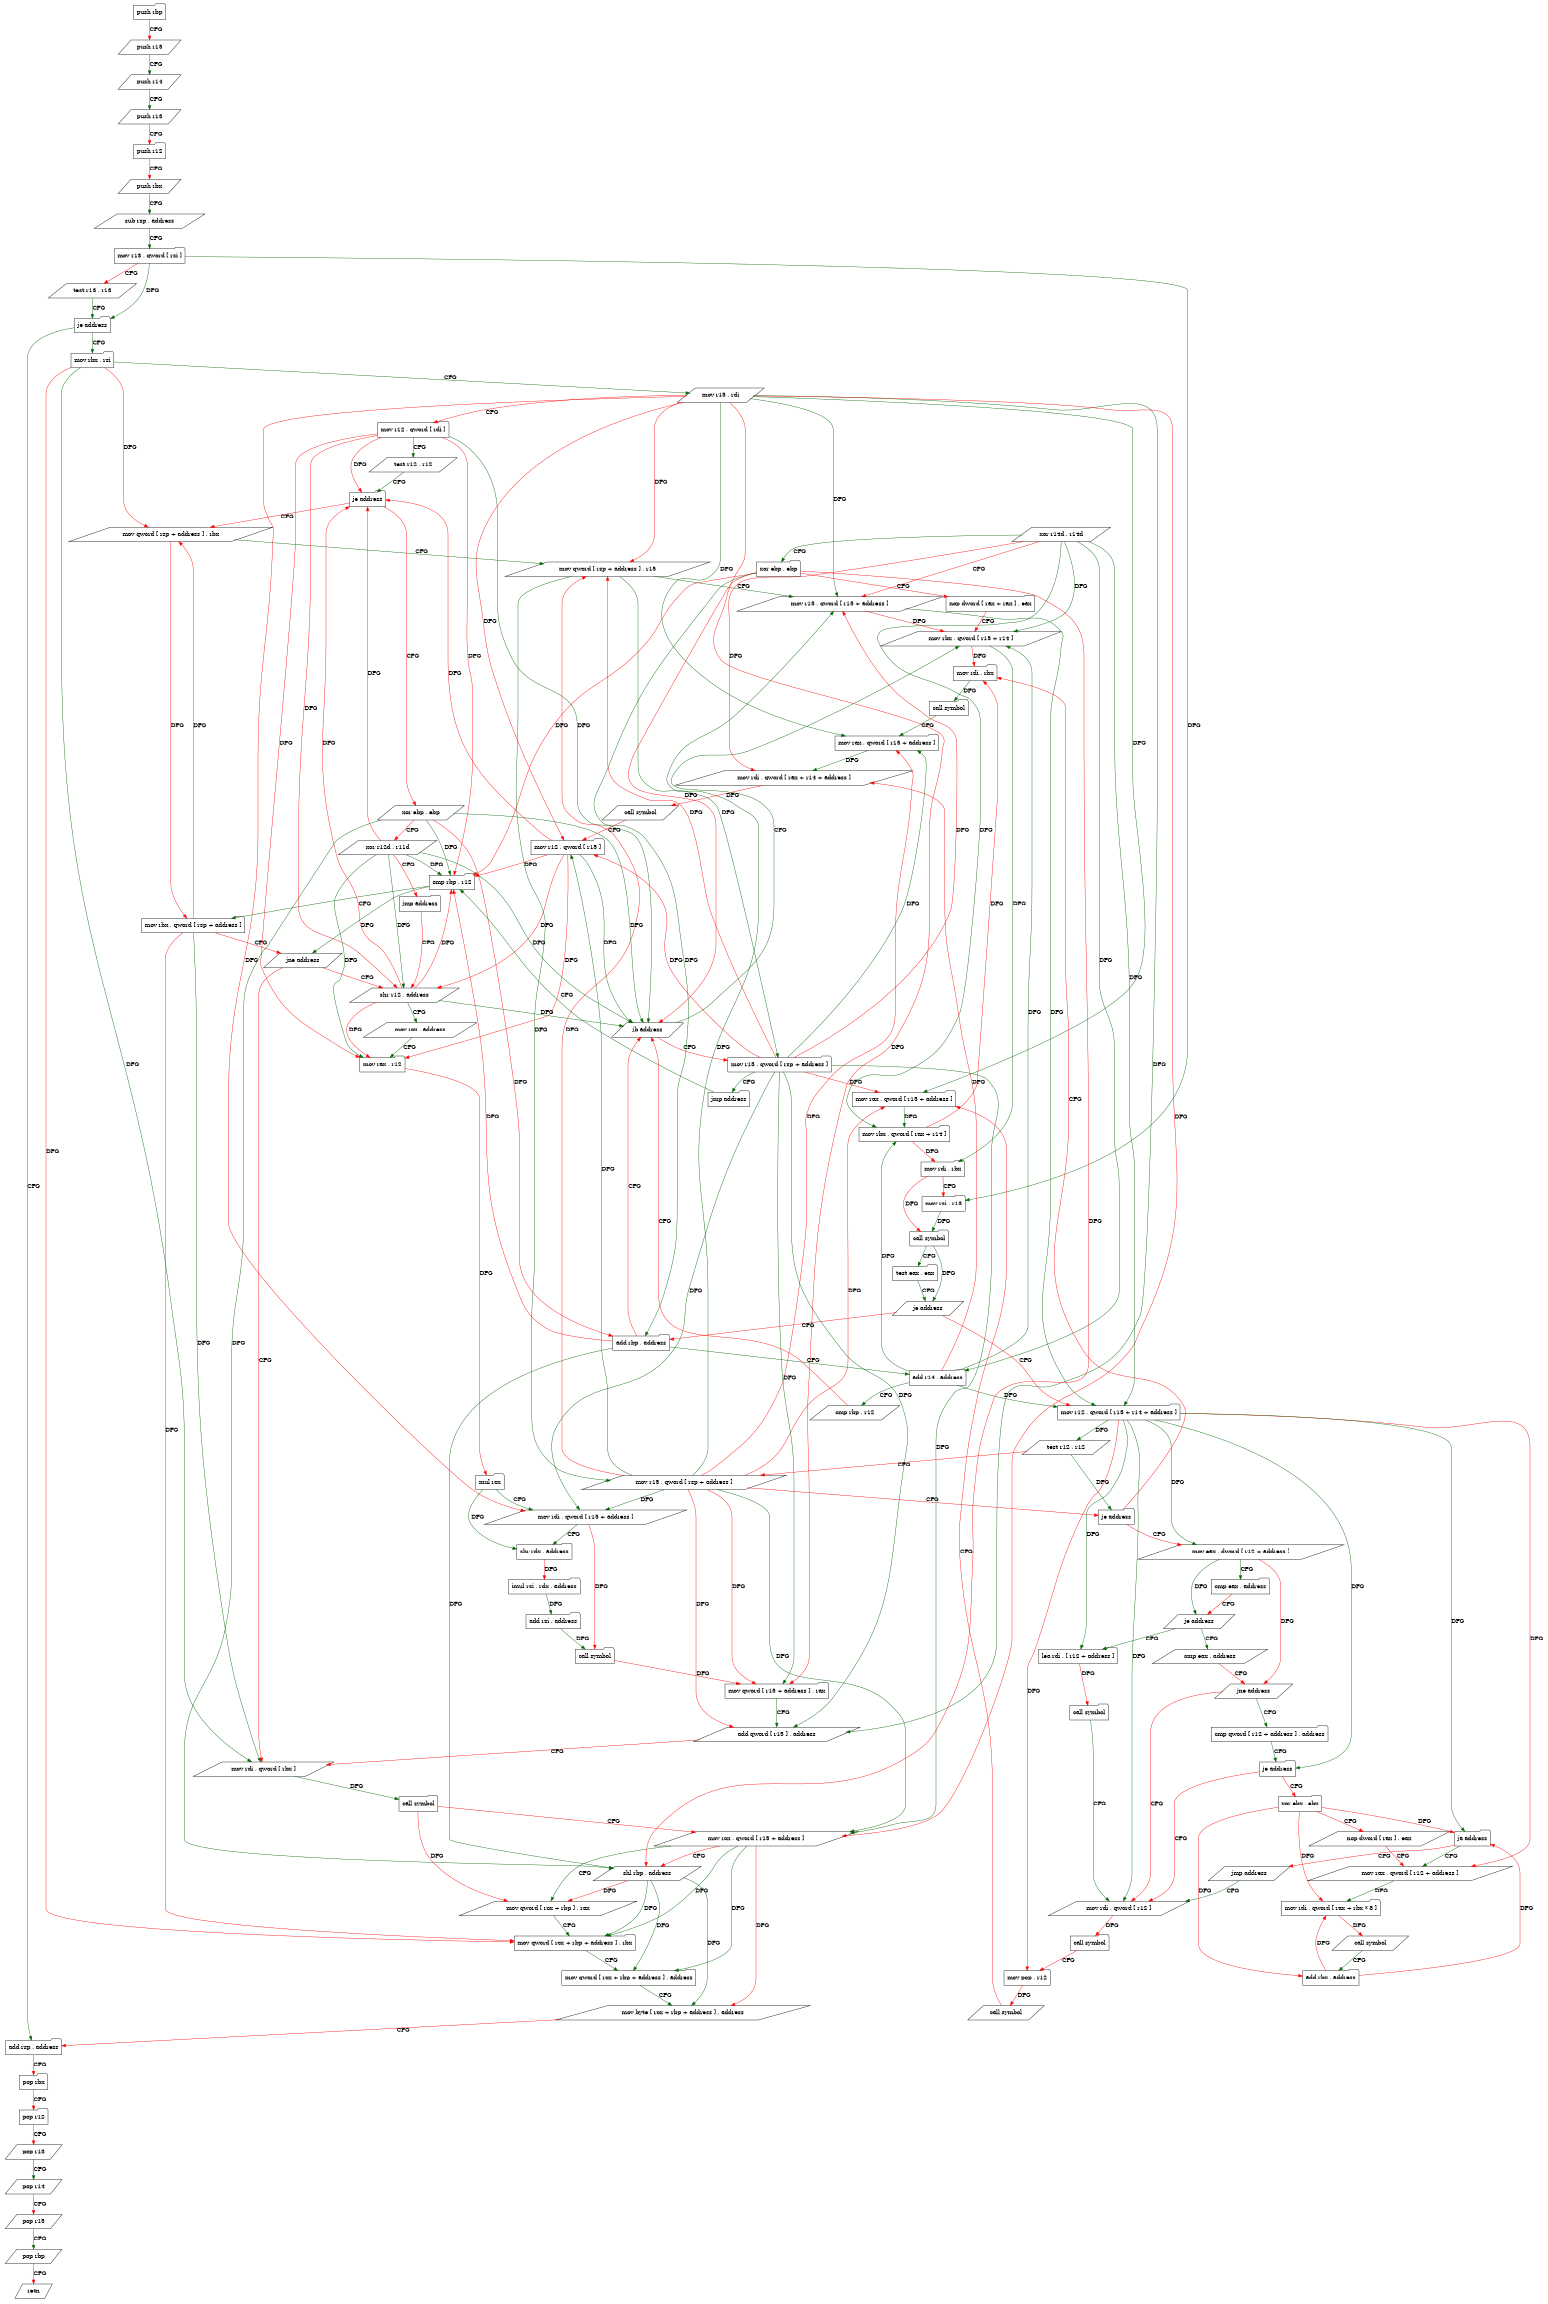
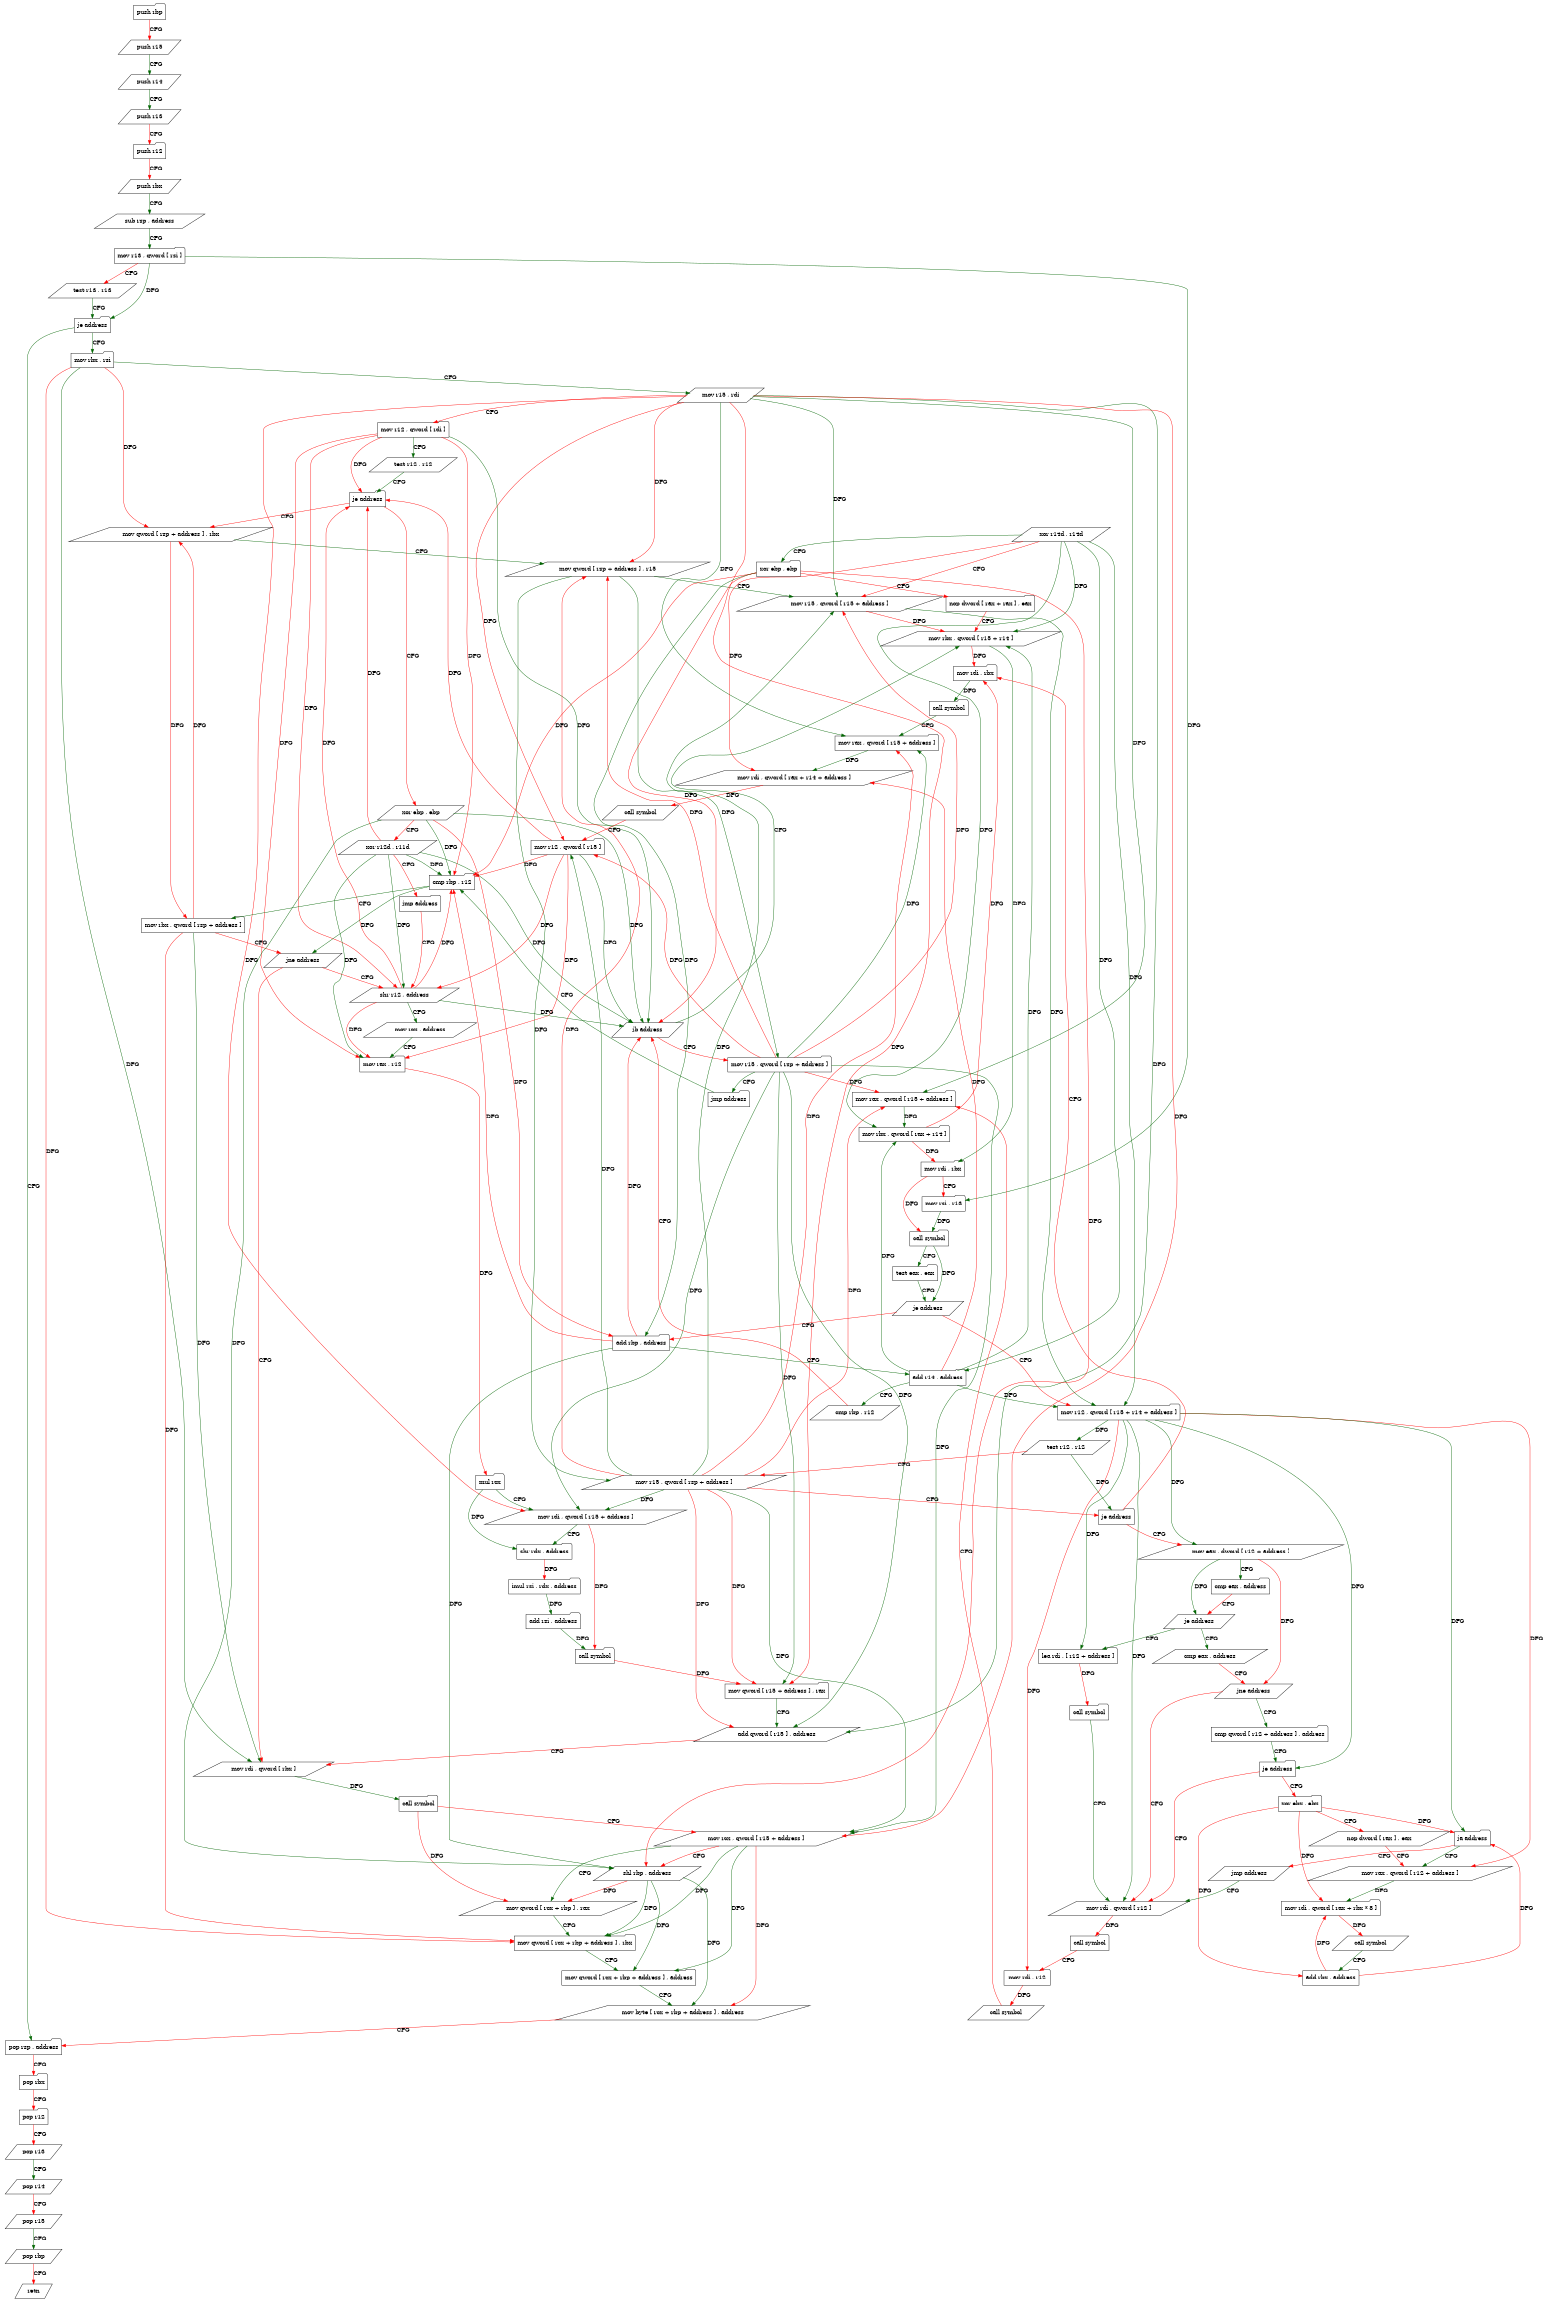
(635, 1187) -> (635, 1187)
(1027, 1978) -> (1027, 1978)
(34, 2048) -> (34, 2048)
